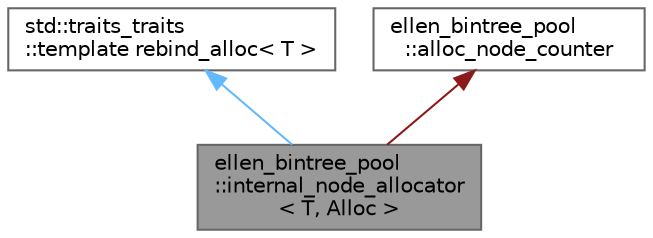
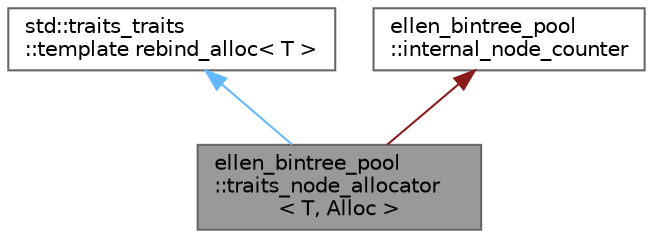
(509, 39) -> (509, 39)
(339, 187) -> (339, 187)
